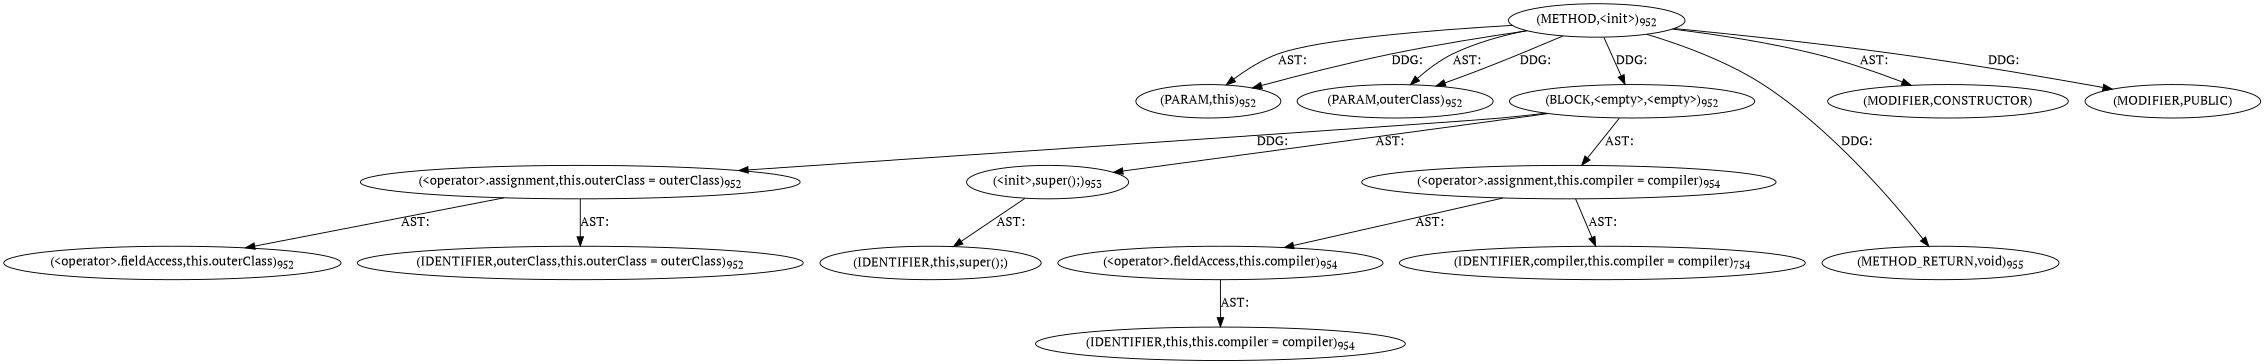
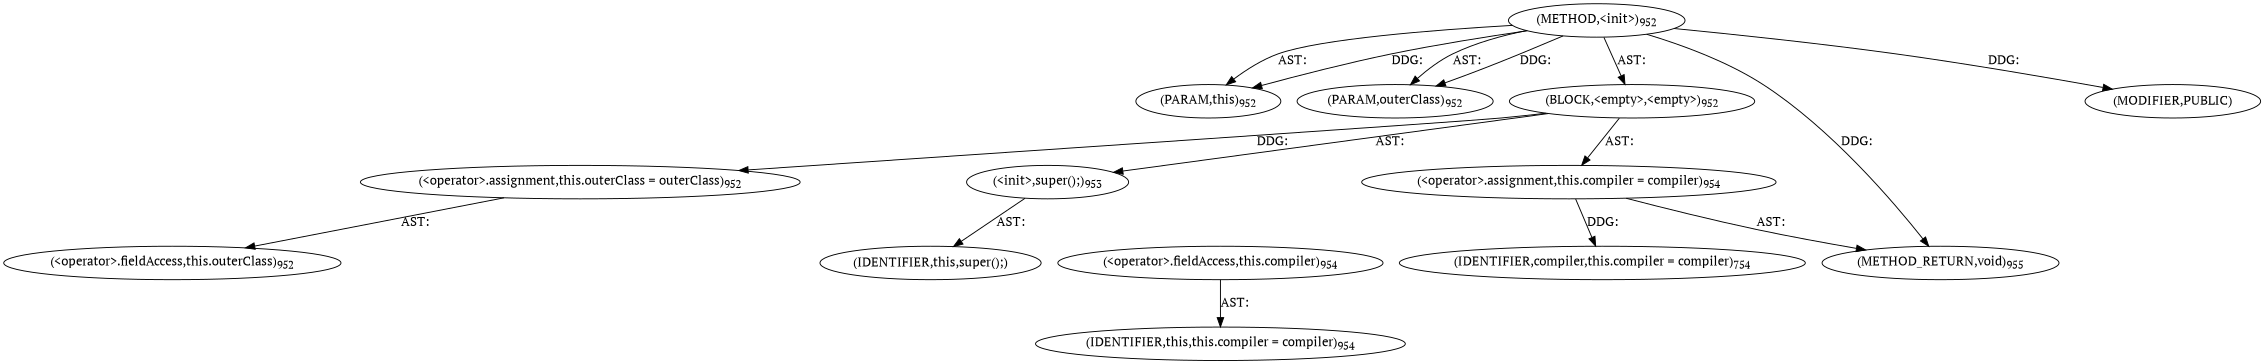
(1633, 61) -> (1633, 61)
(1948, 101) -> none
(1398, 222) -> (1741, 226)
(1605, 223) -> (1605, 223)
(580, 263) -> none
